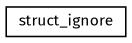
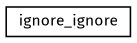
(66, 22) -> (68, 22)
